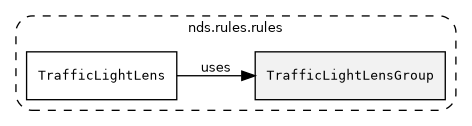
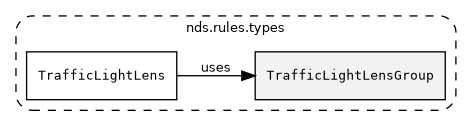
(236, 29) -> (236, 29)
